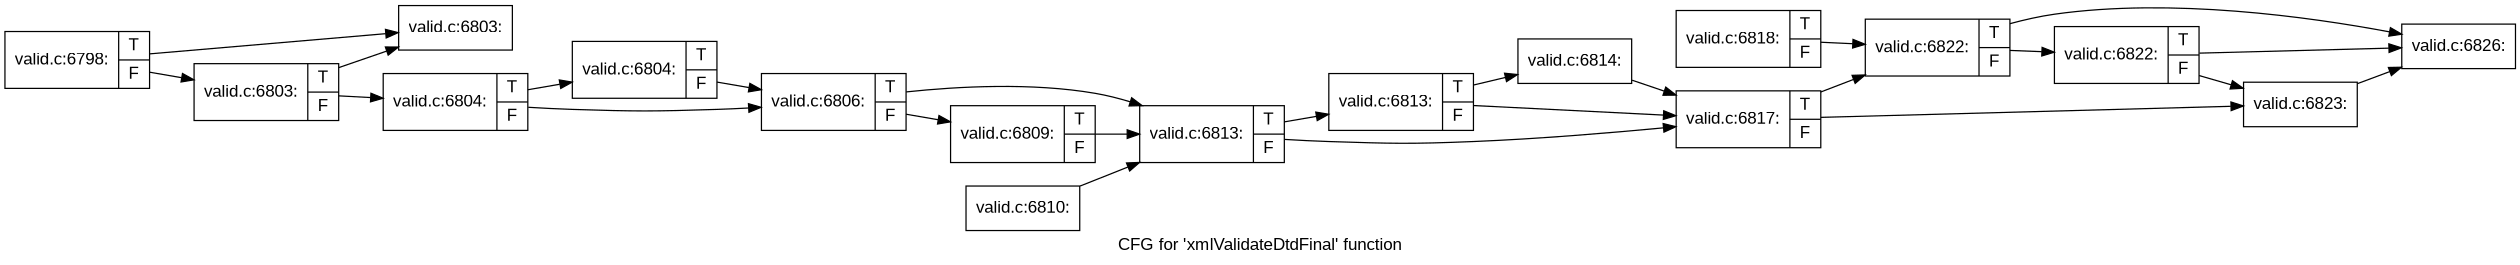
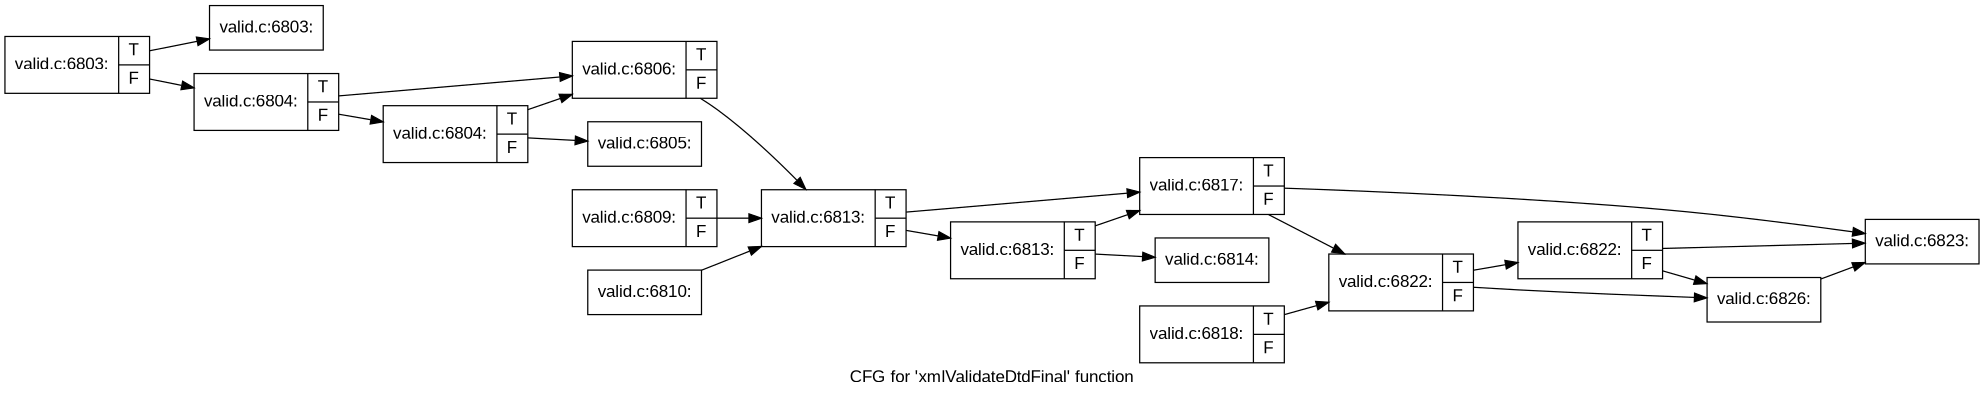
(77, 60) -> none
(2374, 78) -> (1837, 273)
(1648, 86) -> none
(922, 117) -> none
none -> (645, 144)
